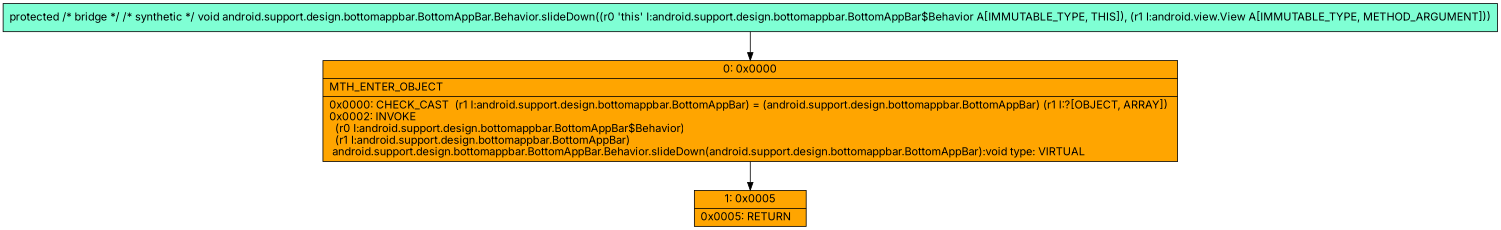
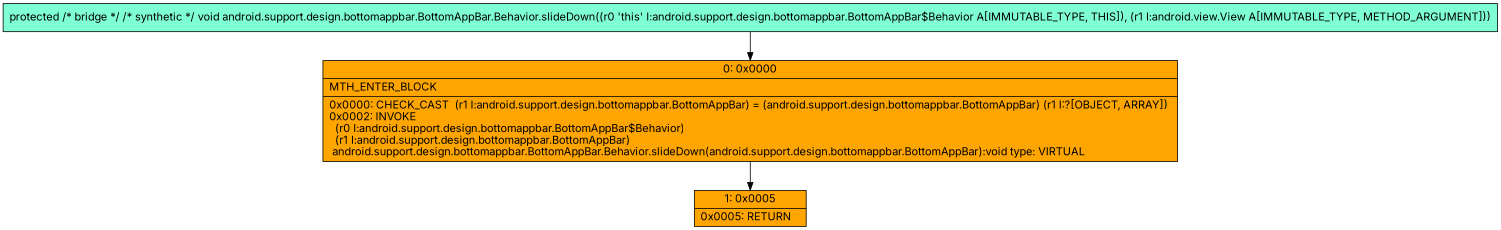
(386, 87) -> (384, 87)
